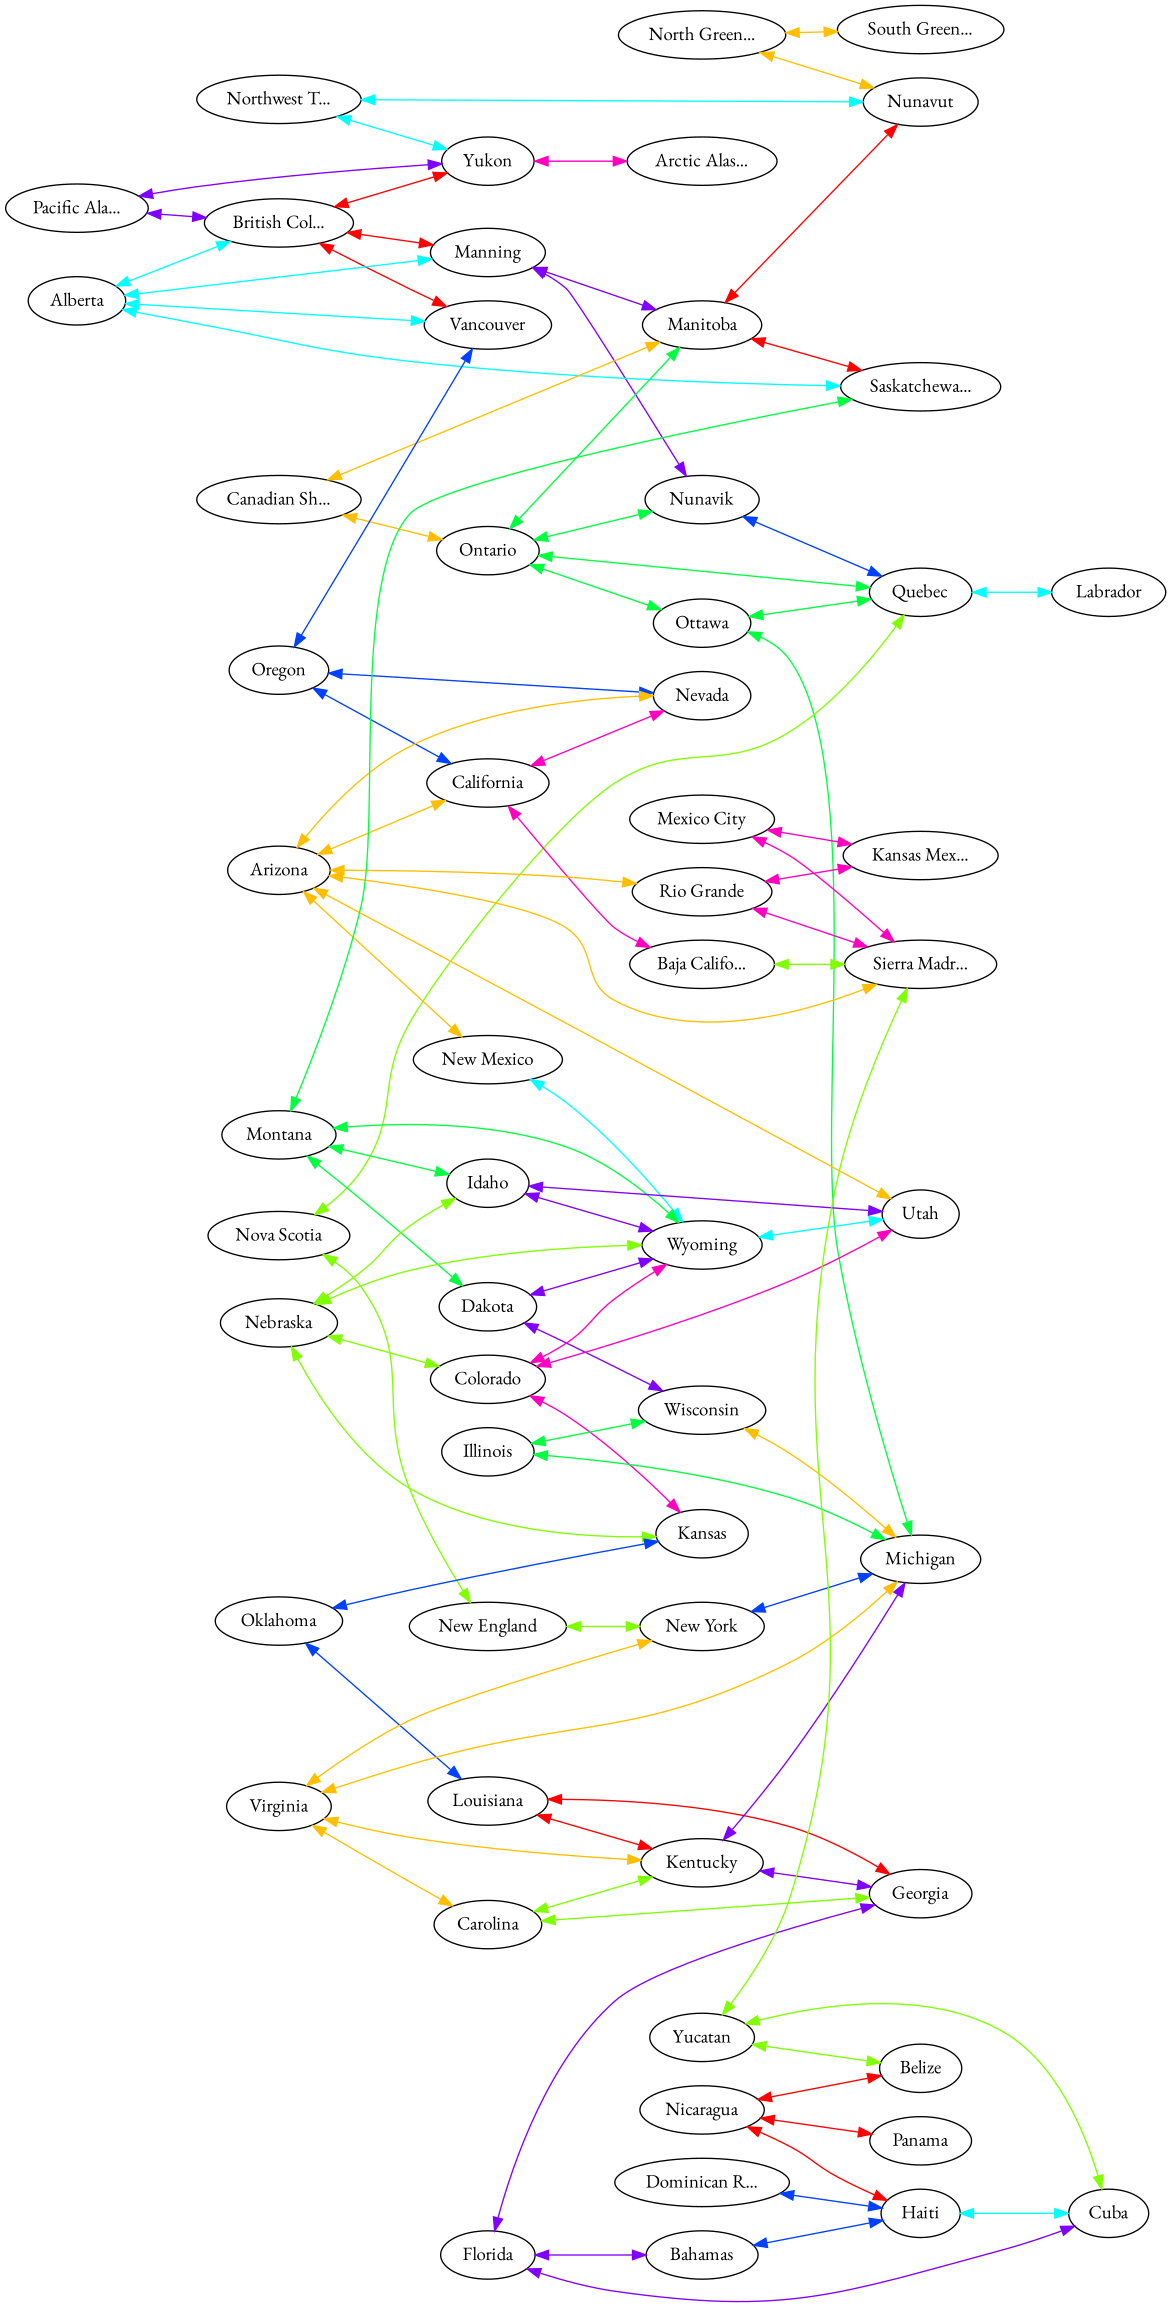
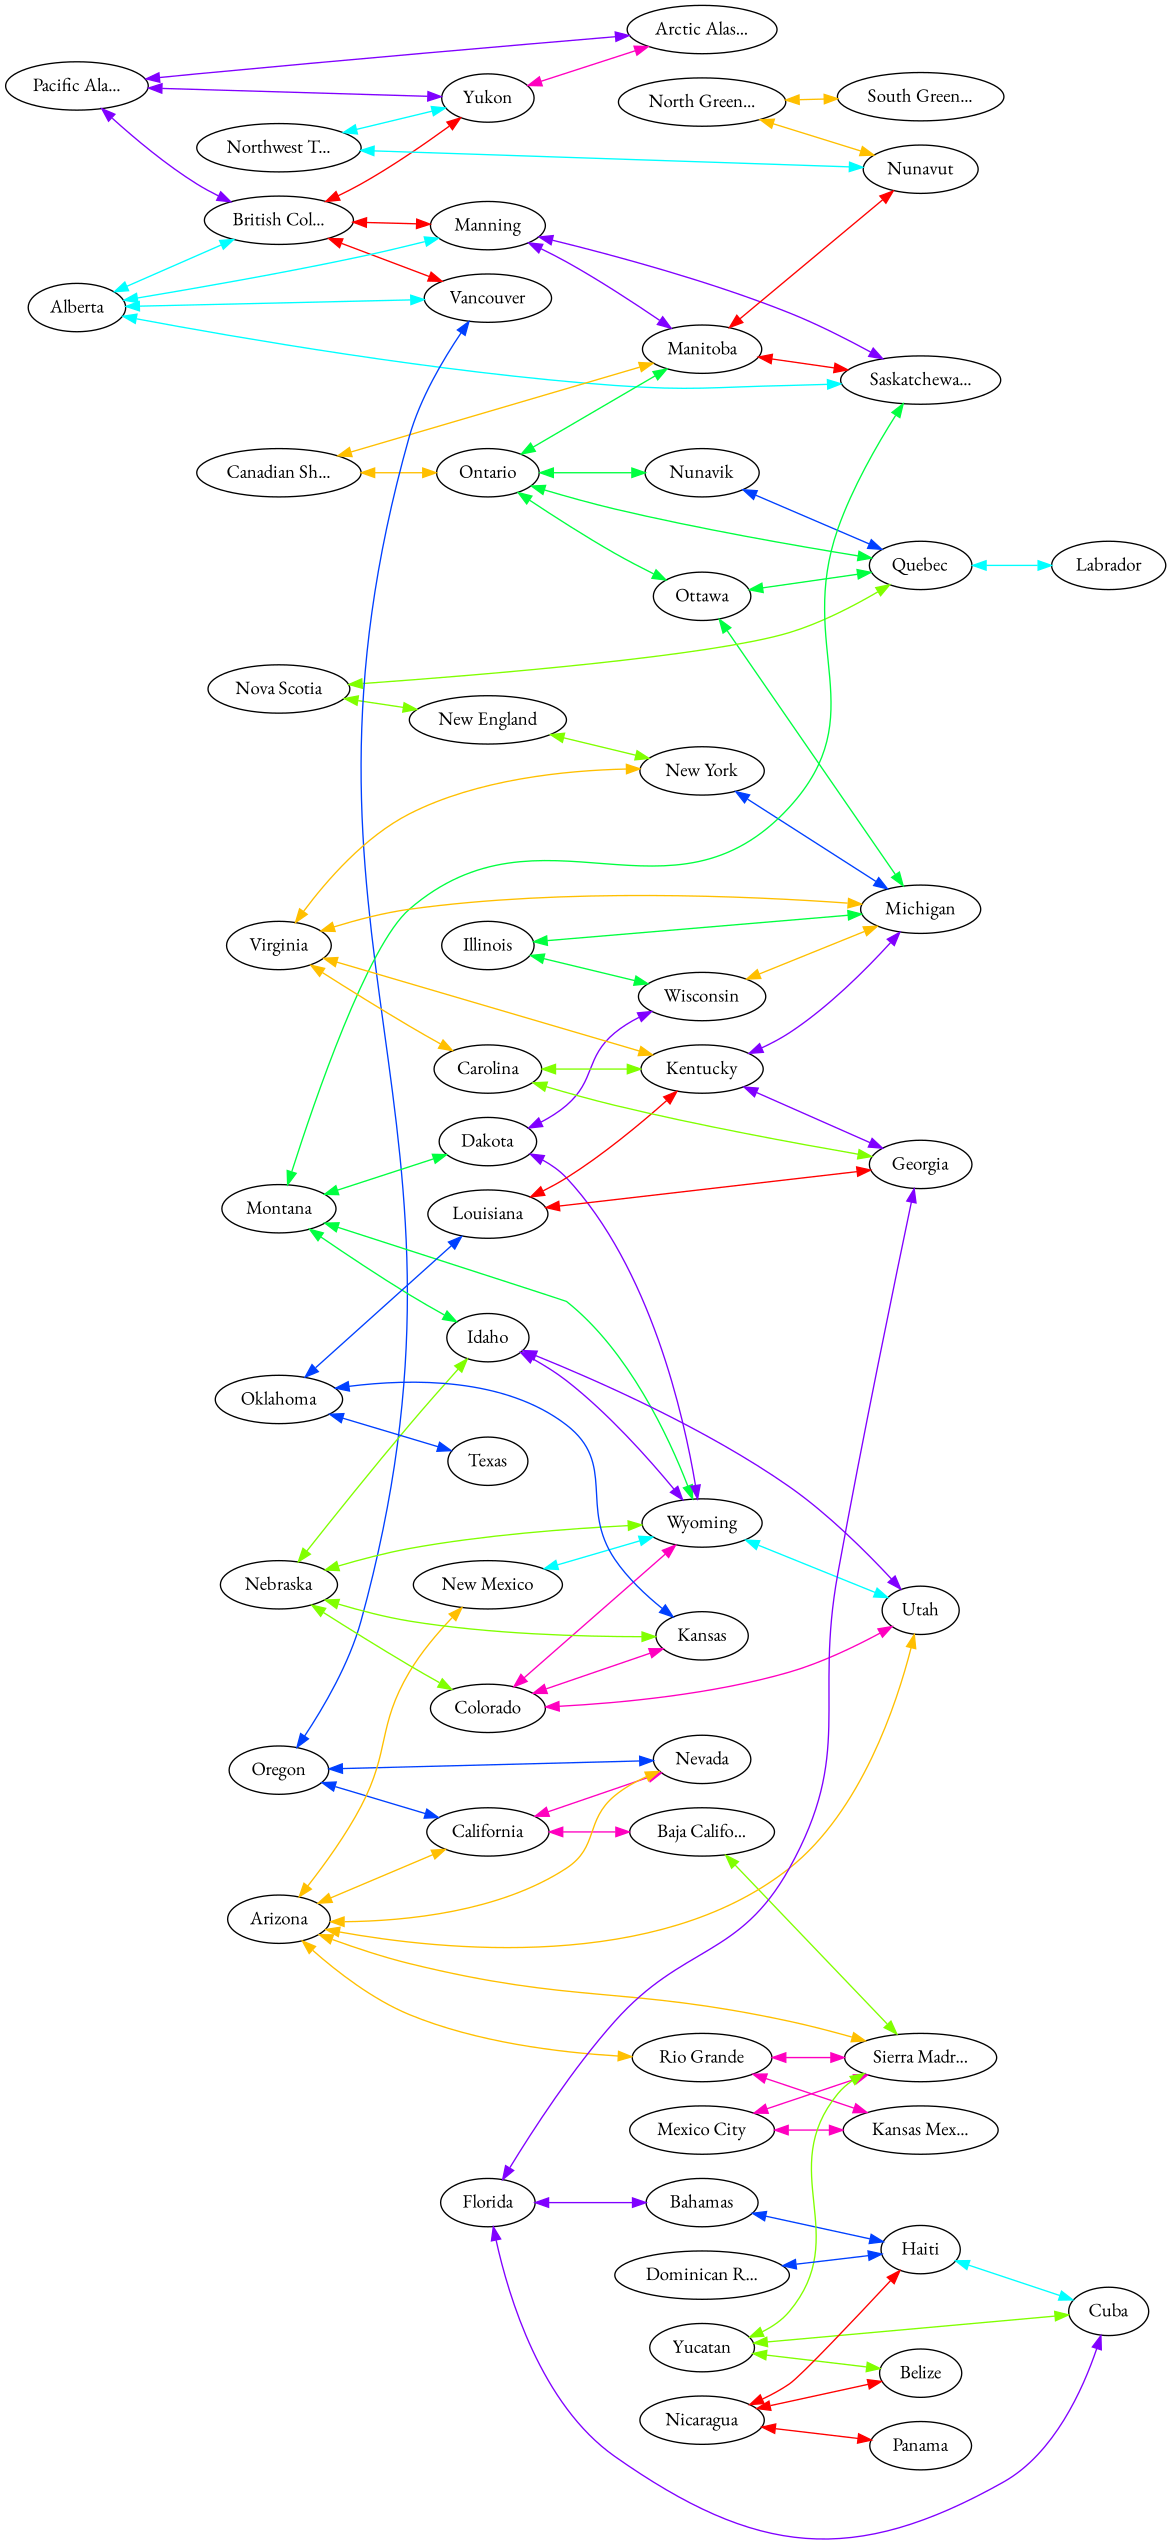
none -> (387, 56)
(620, 370) -> (715, 286)
none -> (488, 1461)
